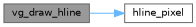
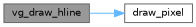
(159, 13) -> (159, 13)
